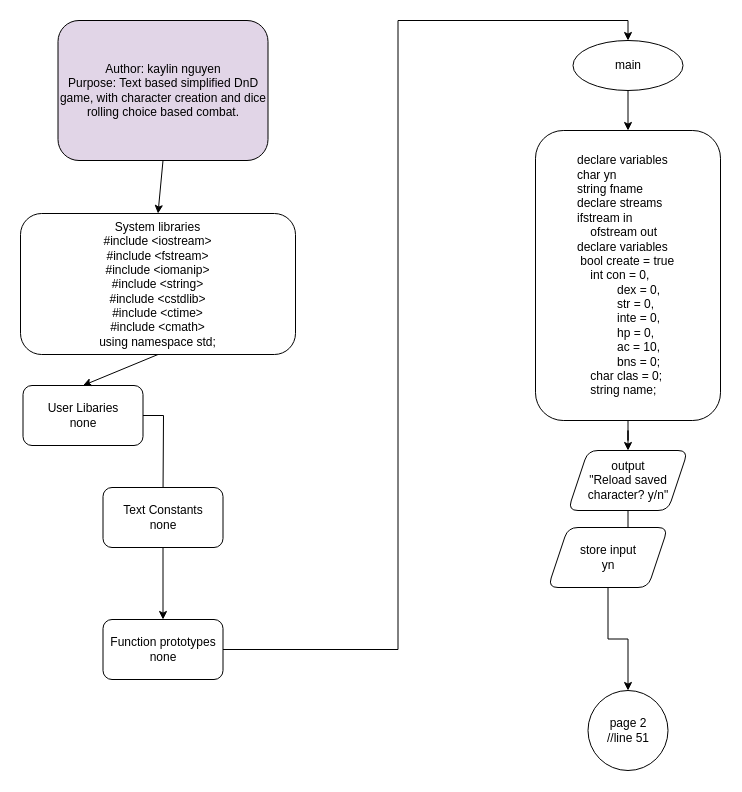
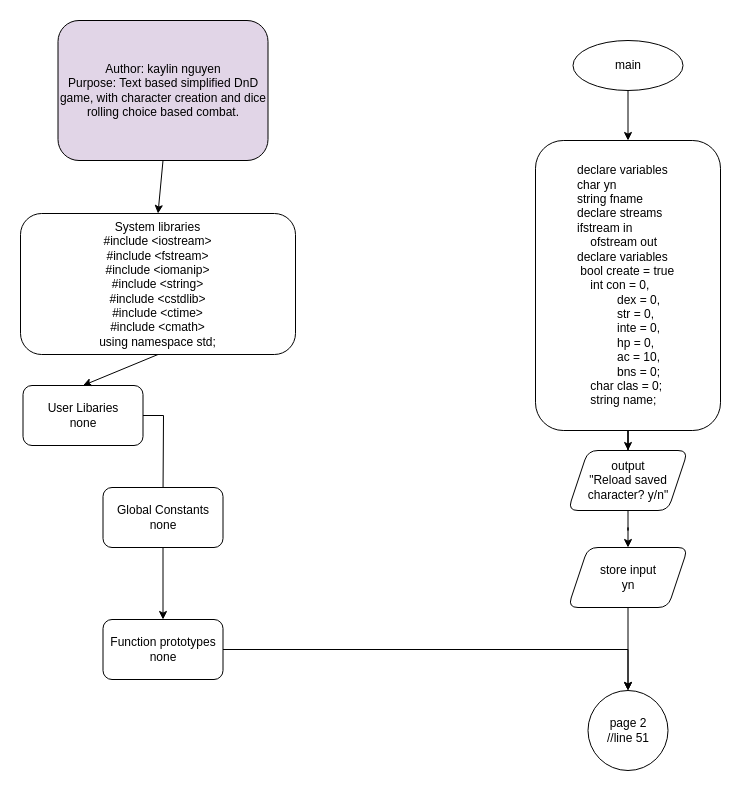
(398, 215) -> (511, 650)
(628, 276) -> (628, 286)
(164, 518) -> (164, 518)
(608, 558) -> (628, 578)
